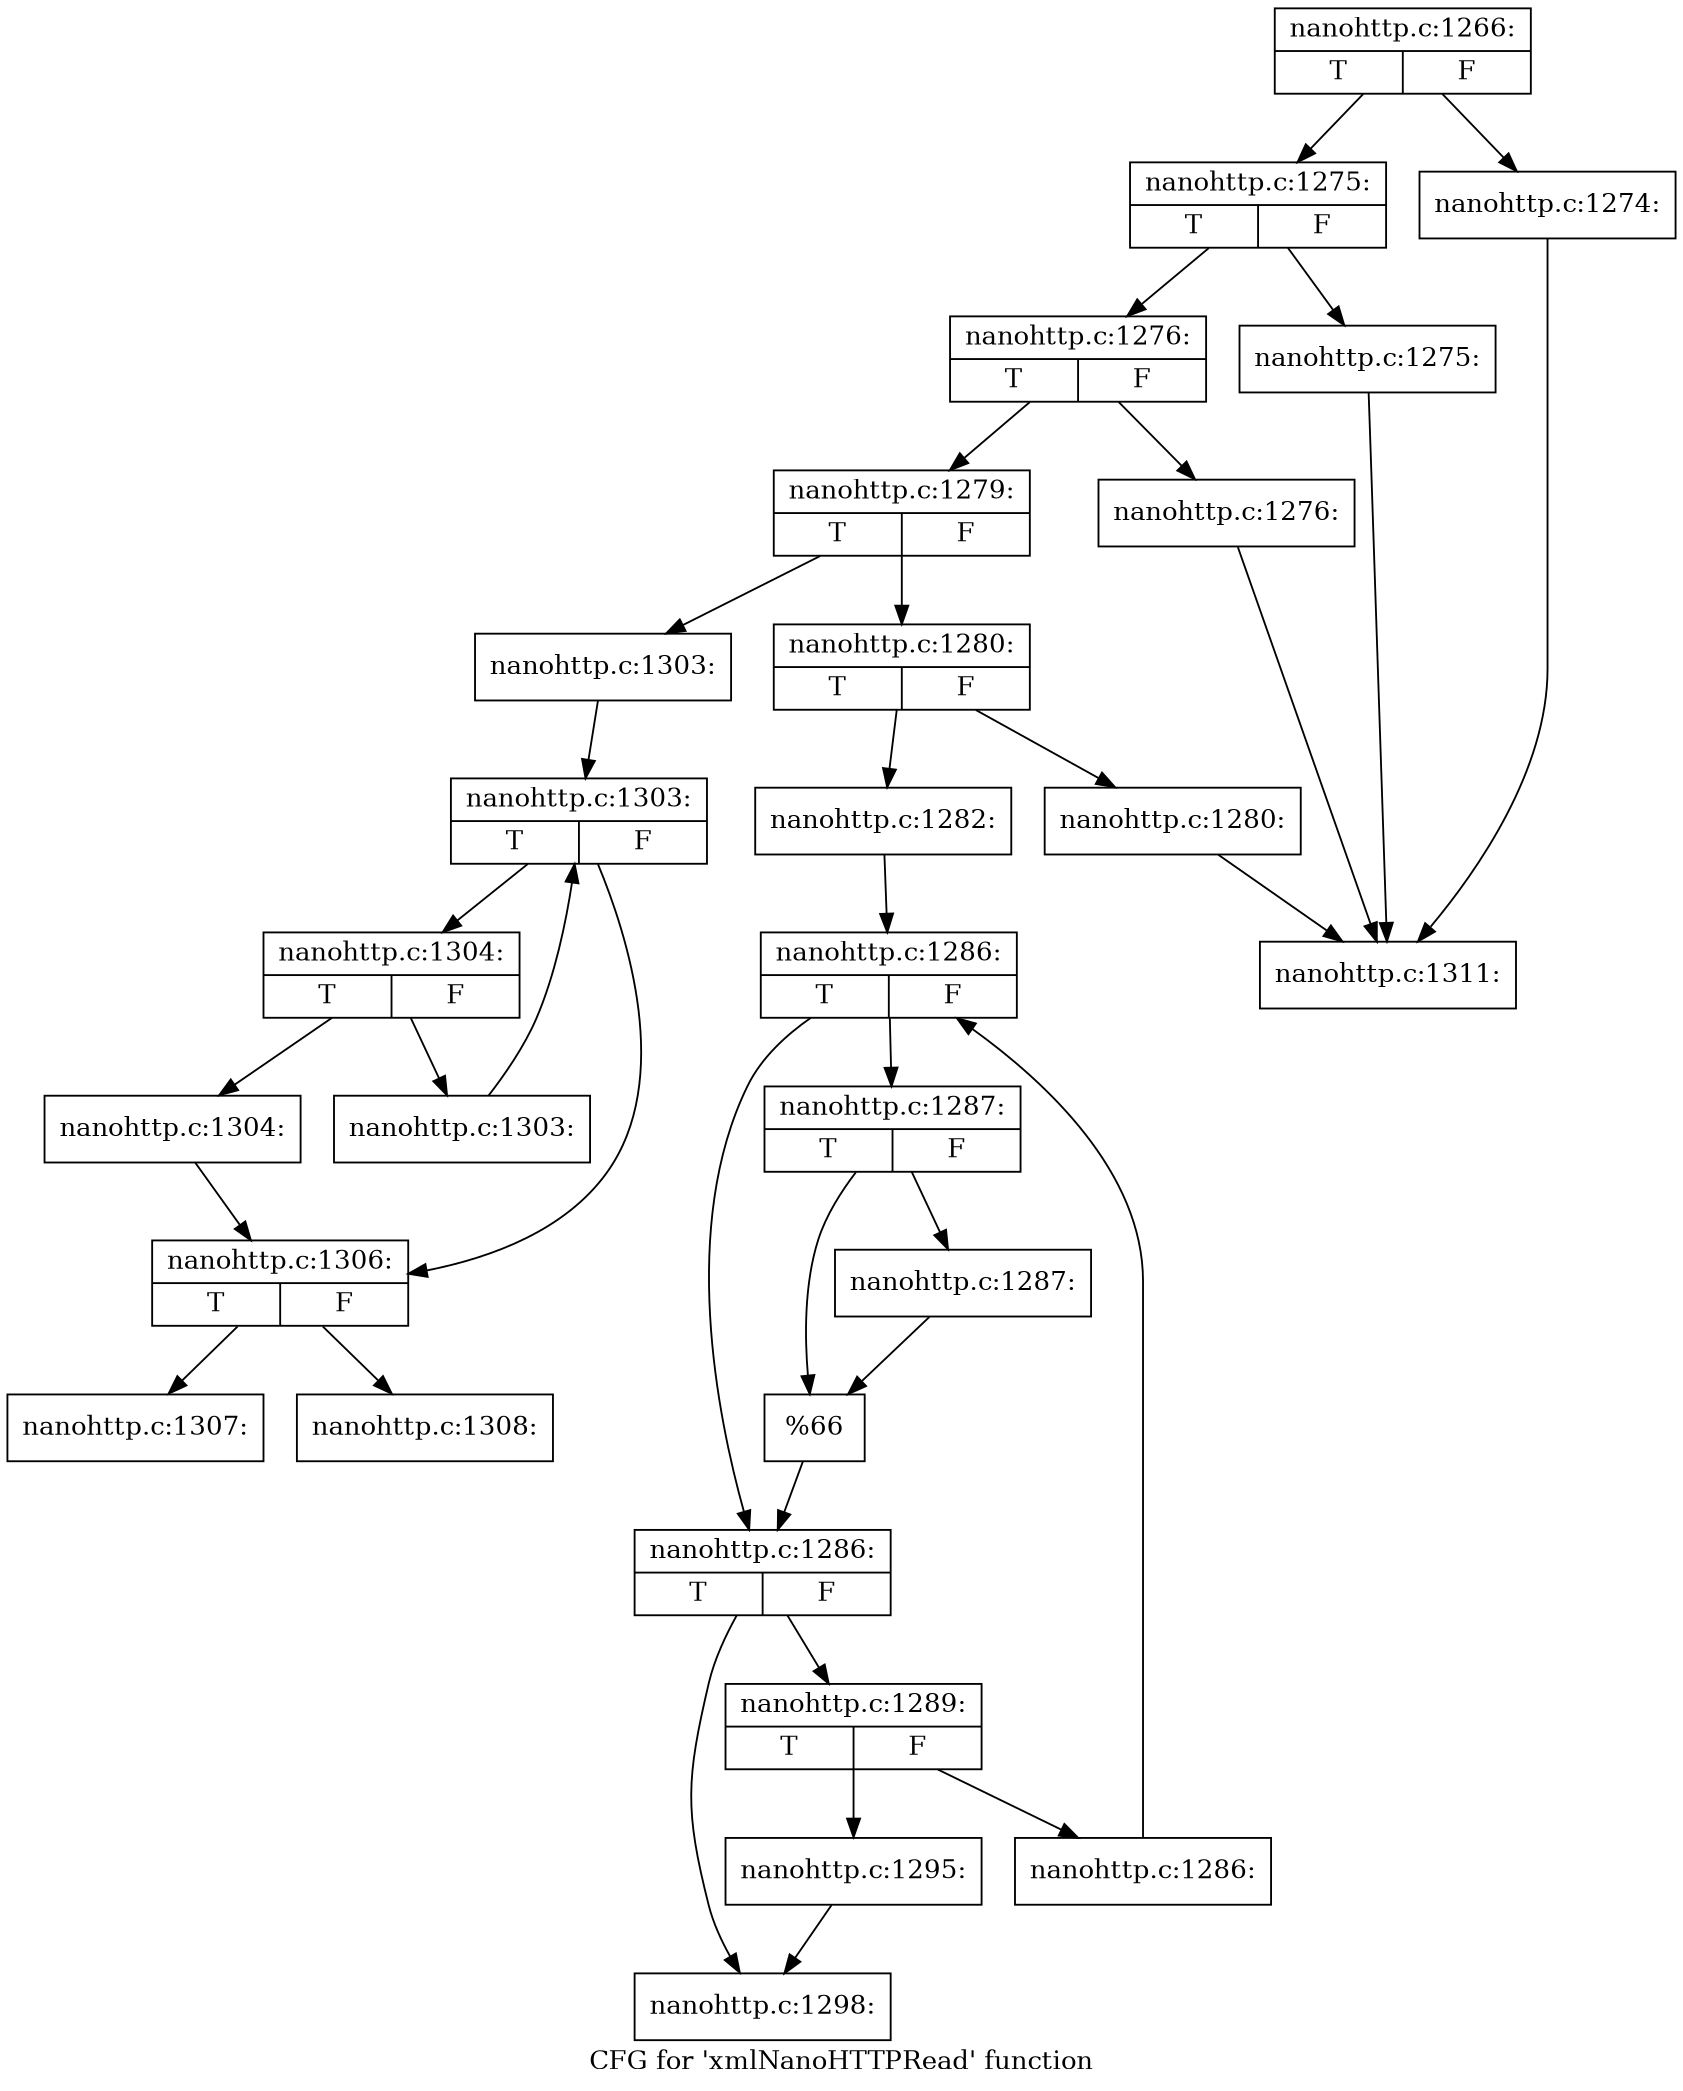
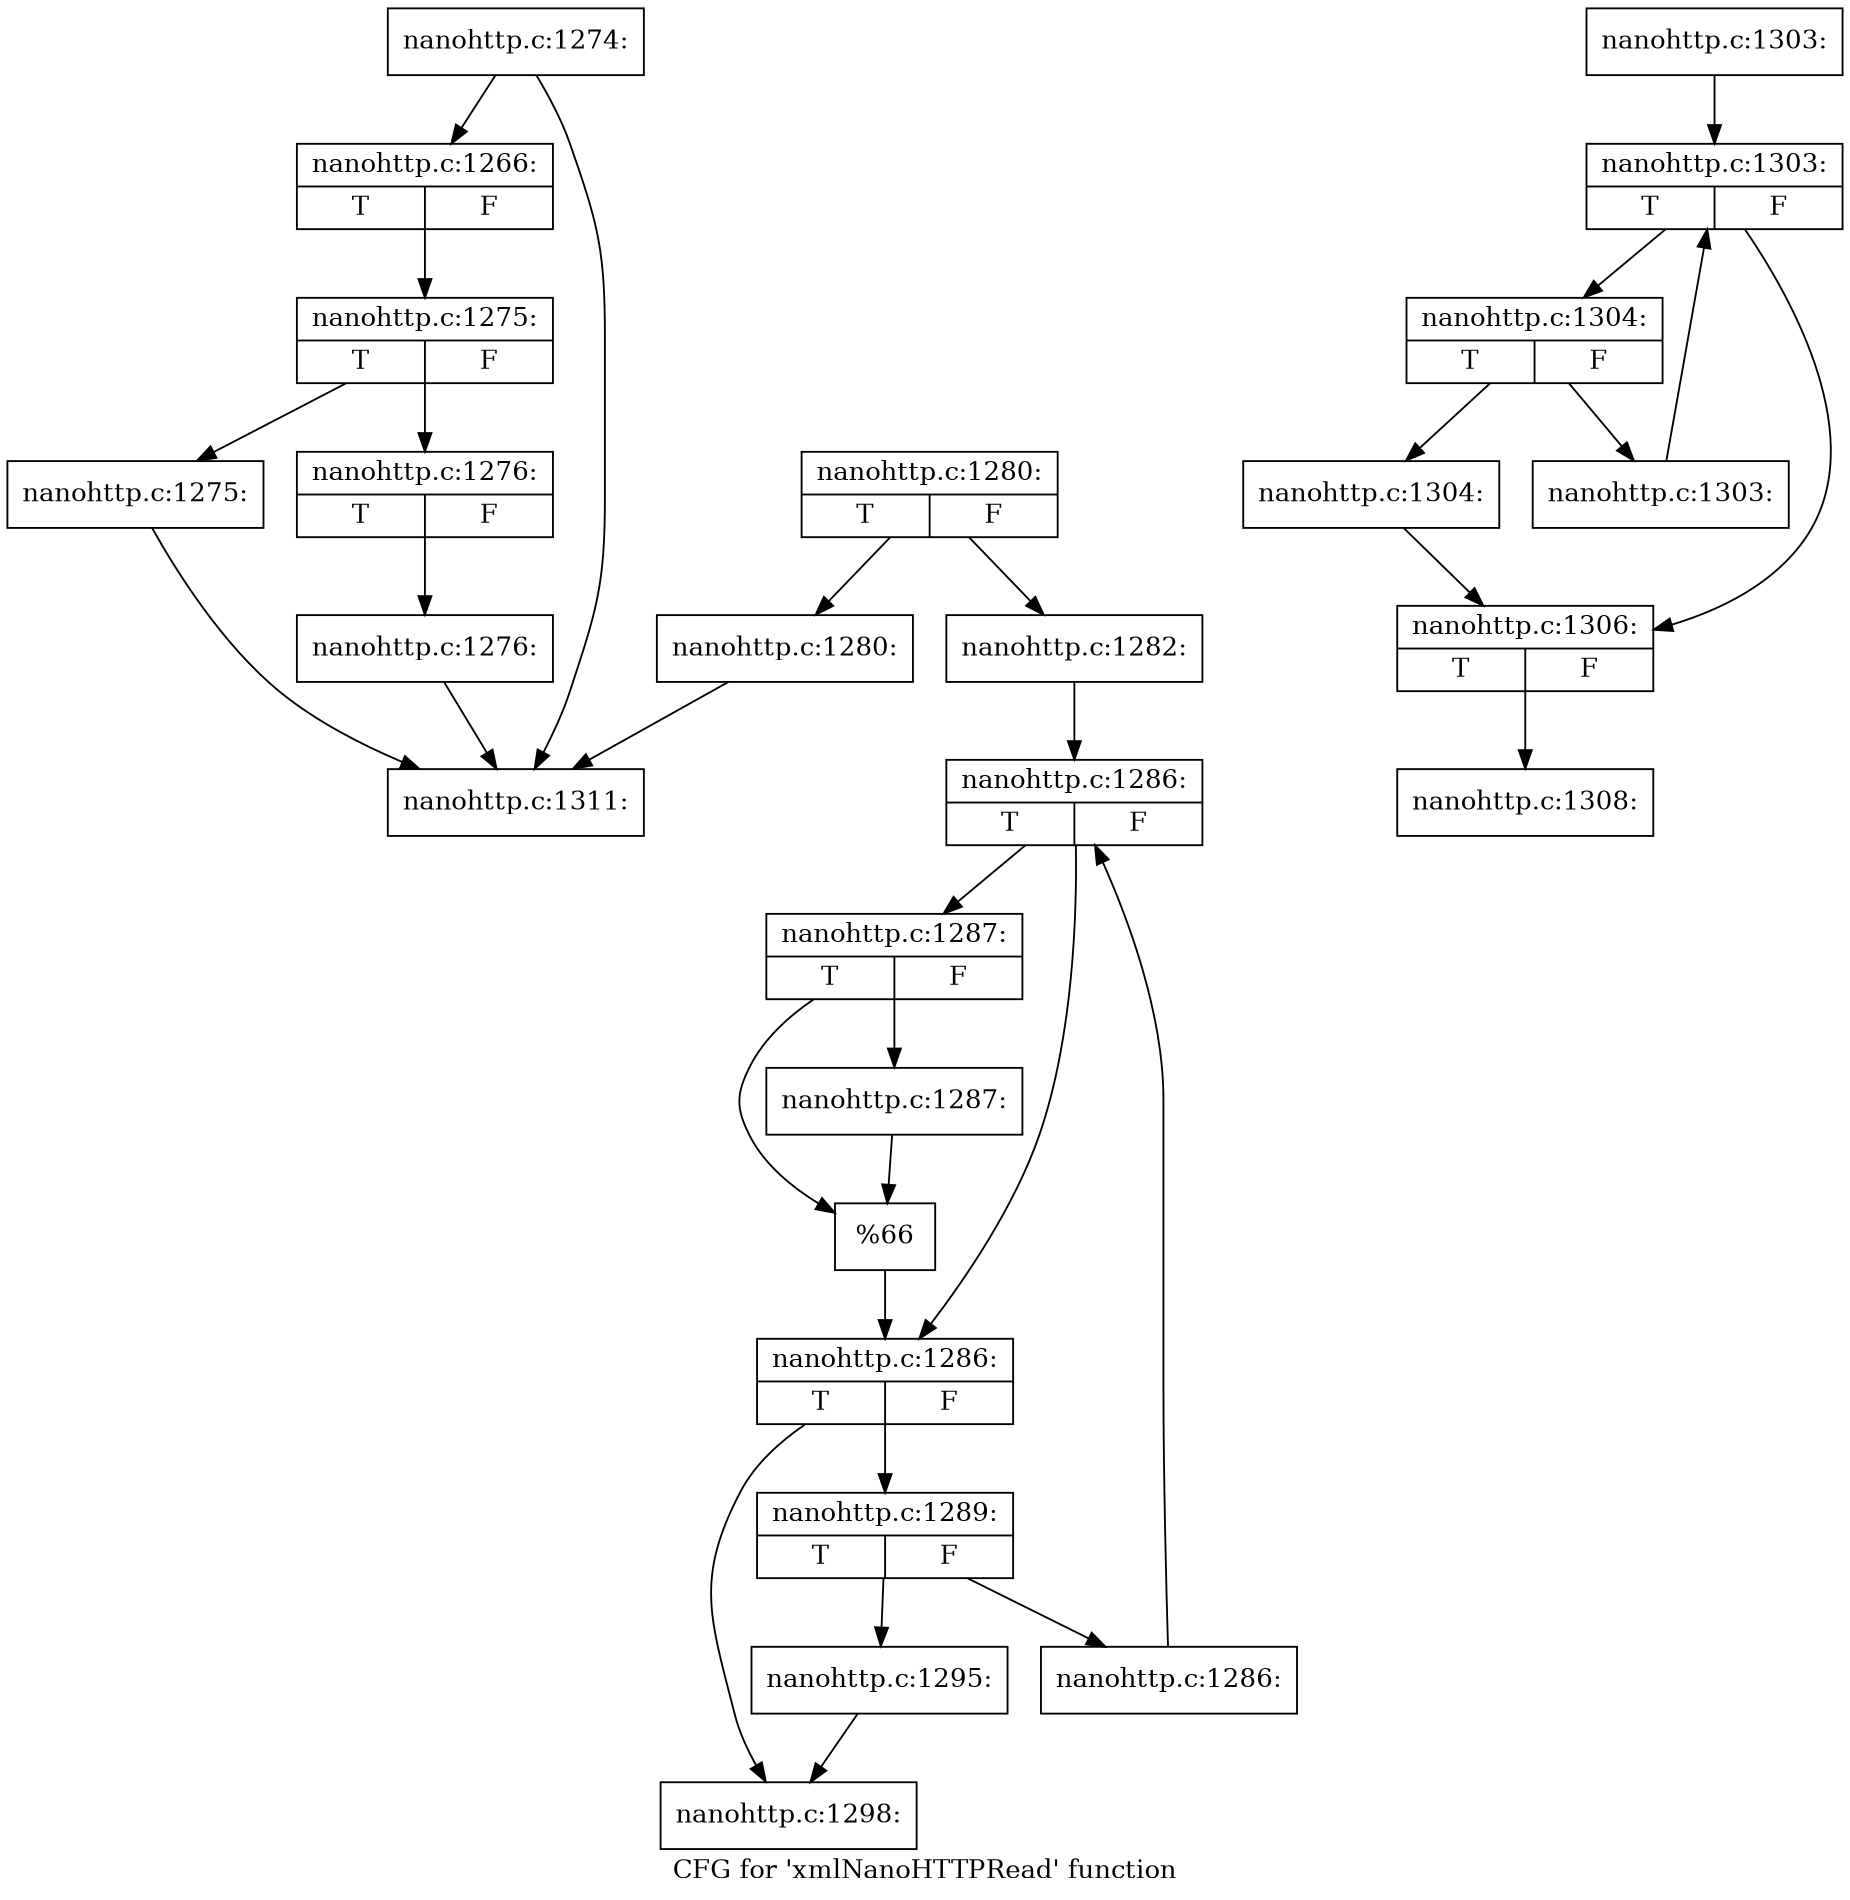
(1473, 126) -> (478, 102)
(902, 513) -> none
(135, 1428) -> none
